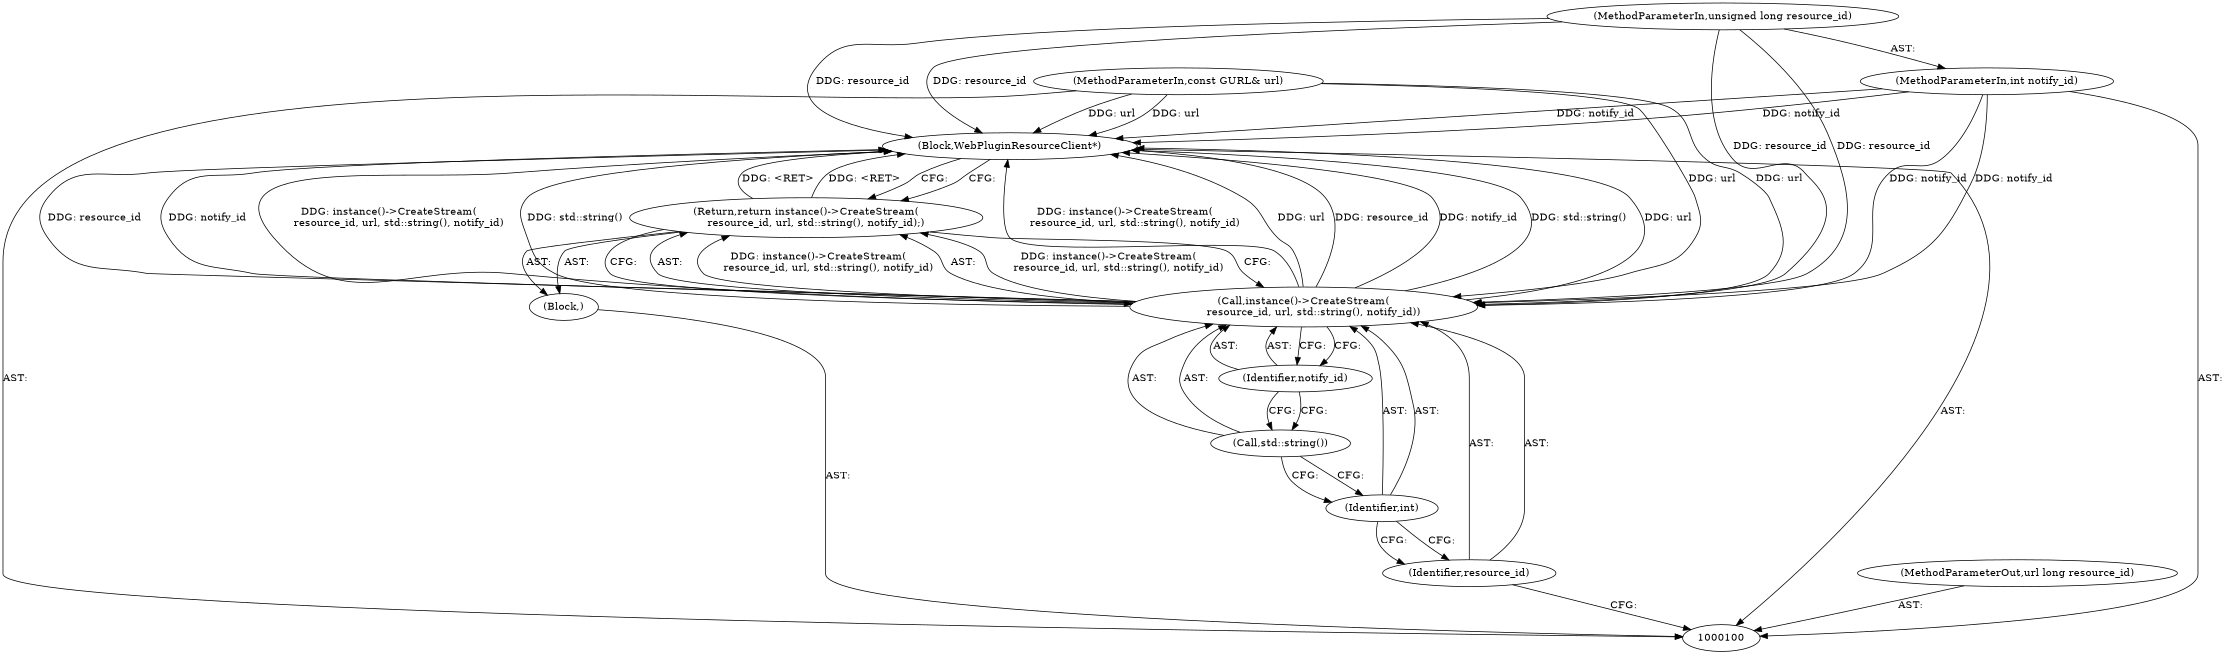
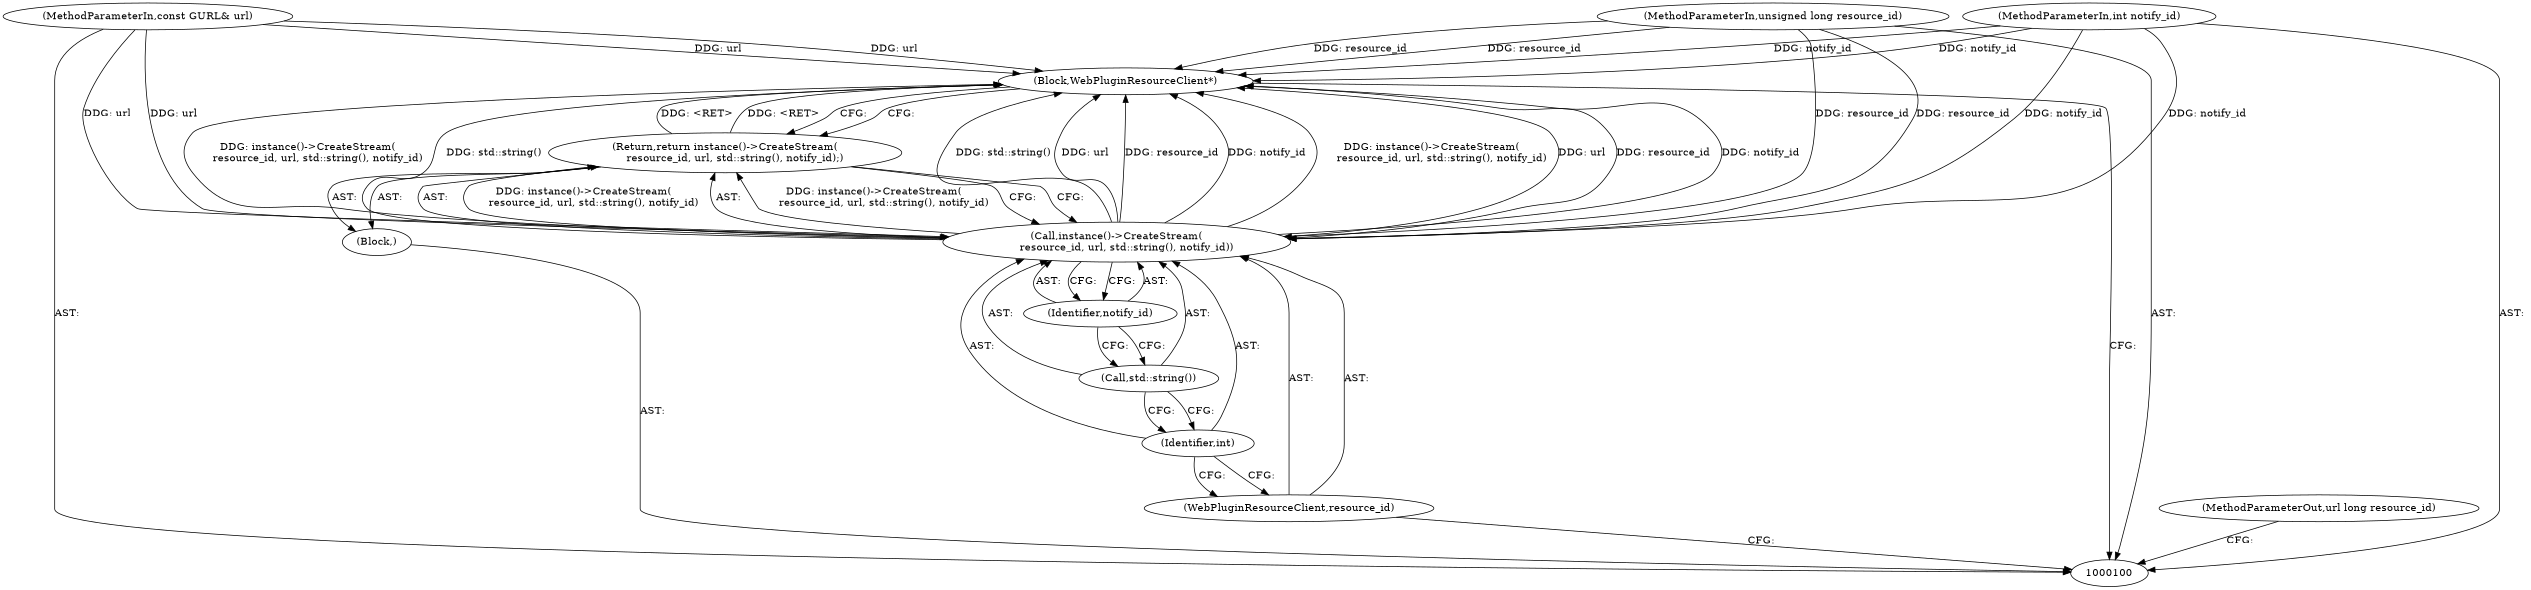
(1862, 46) -> (2151, 185)
(1955, 411) -> (2125, 346)
(1469, 573) -> (1289, 508)
(1912, 606) -> (2242, 541)
